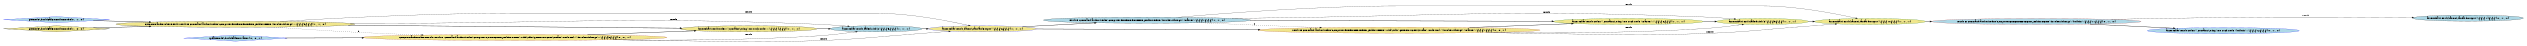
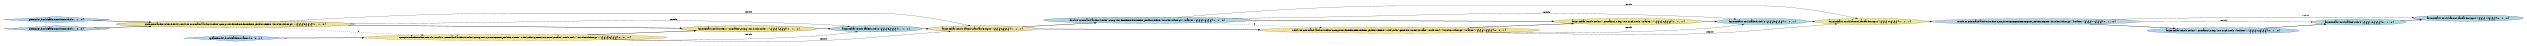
(1763, 22) -> (1763, 22)
none -> (2360, 22)
(57, 29) -> (57, 29)
